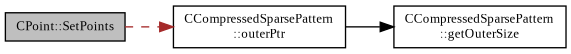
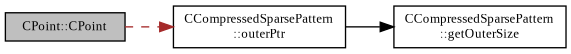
(65, 27) -> (65, 27)
